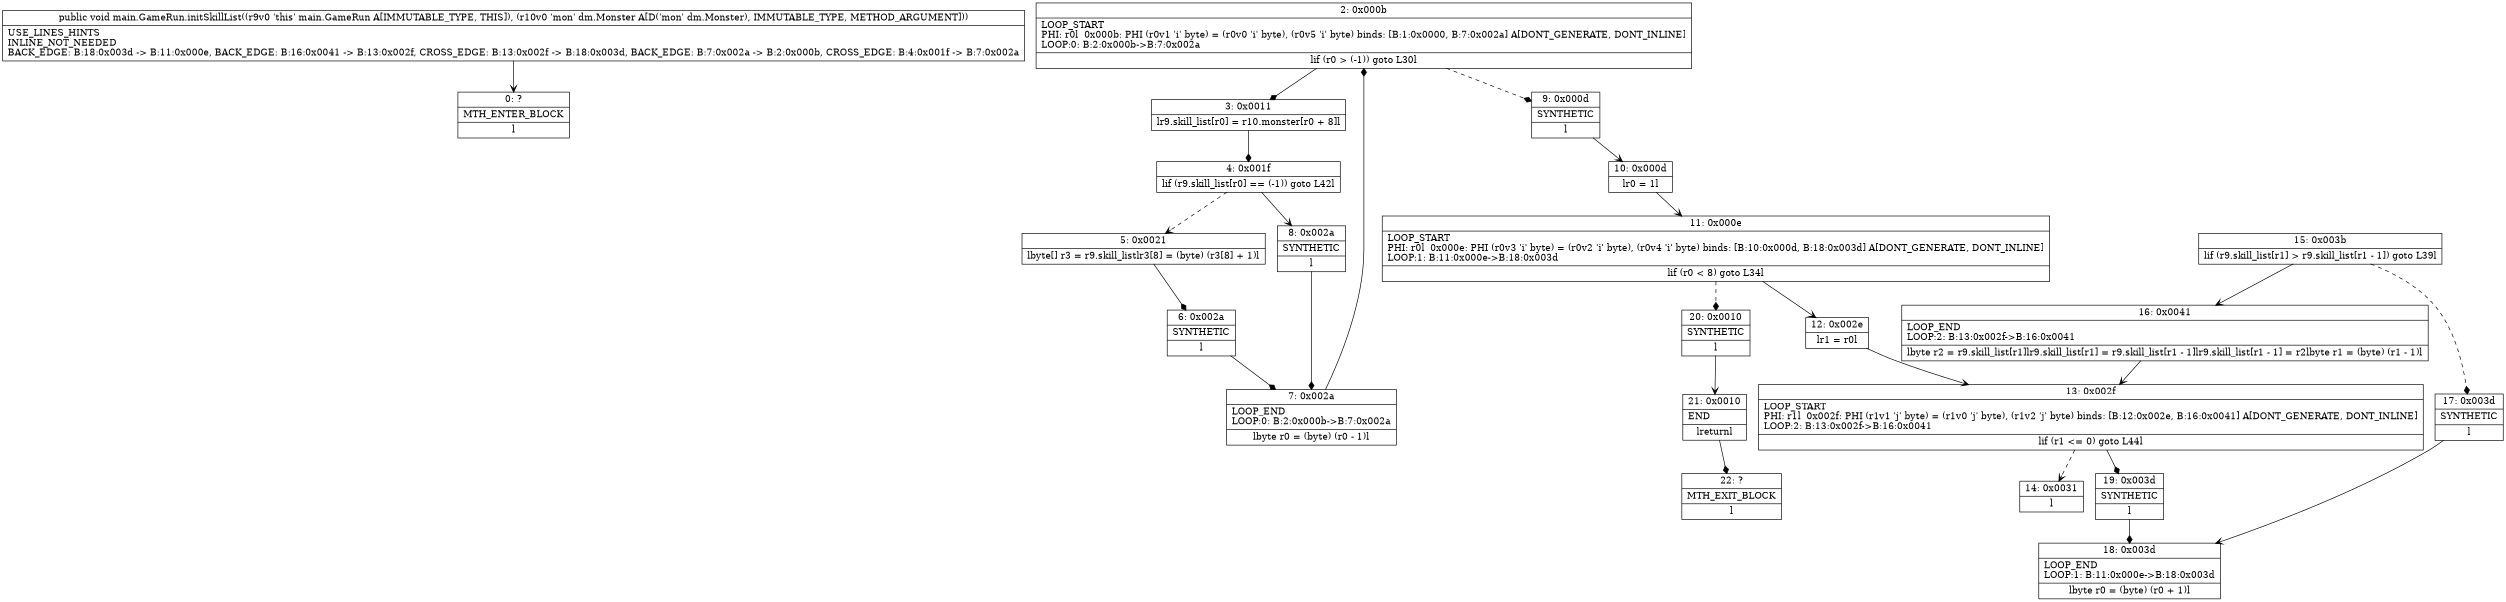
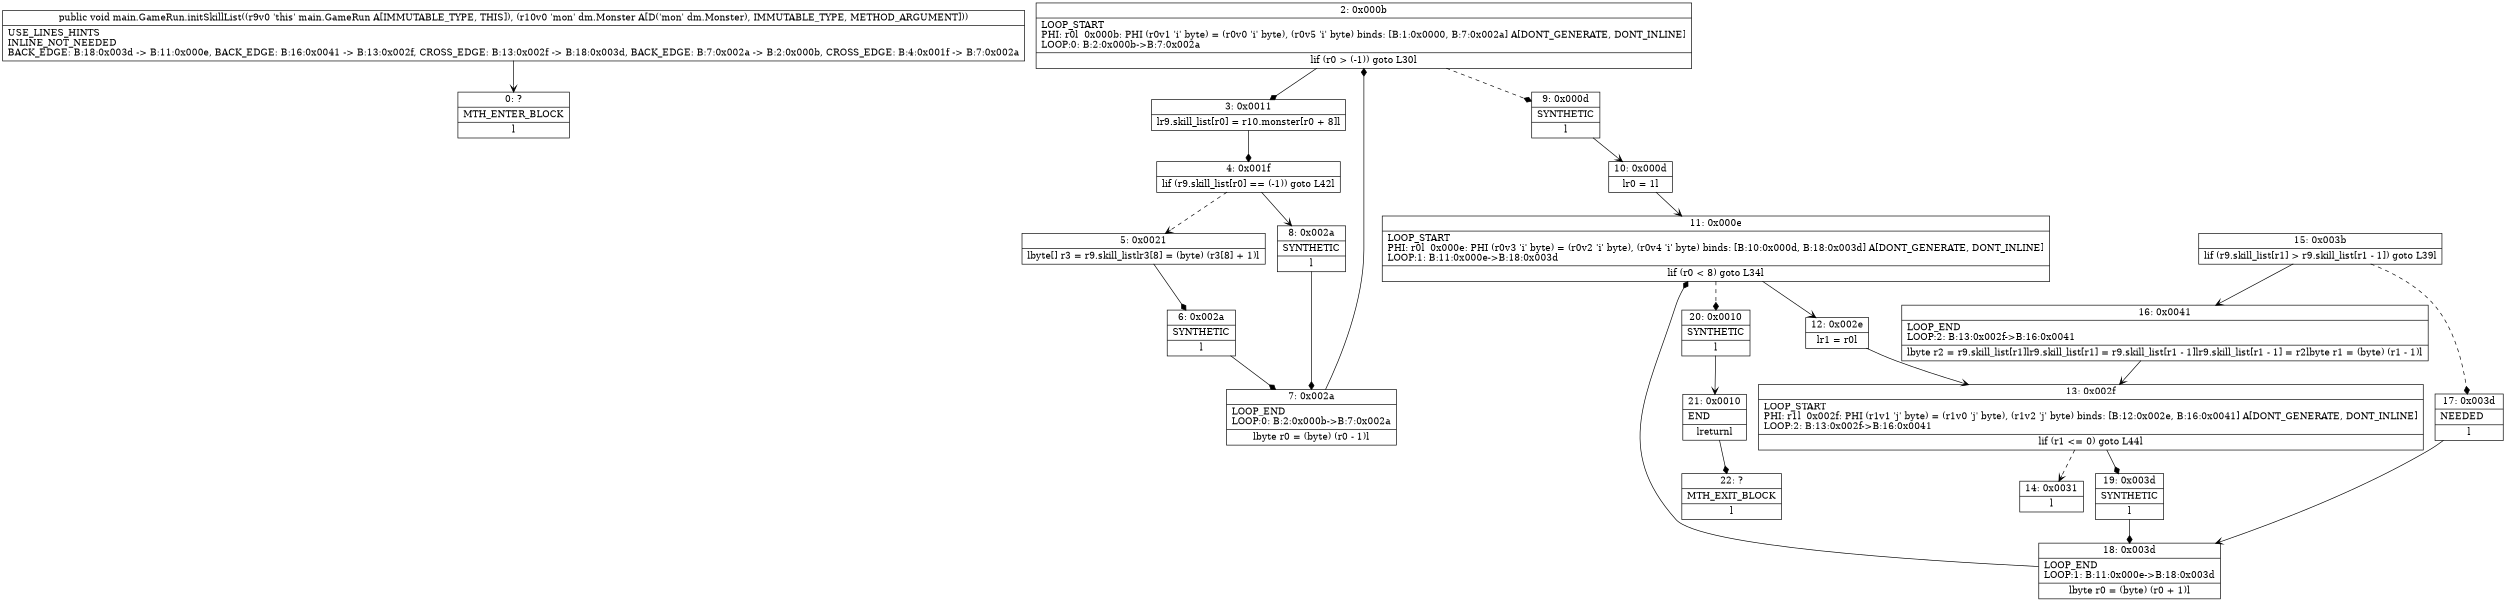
(2469, 417) -> (2462, 417)
none -> (1732, 538)
